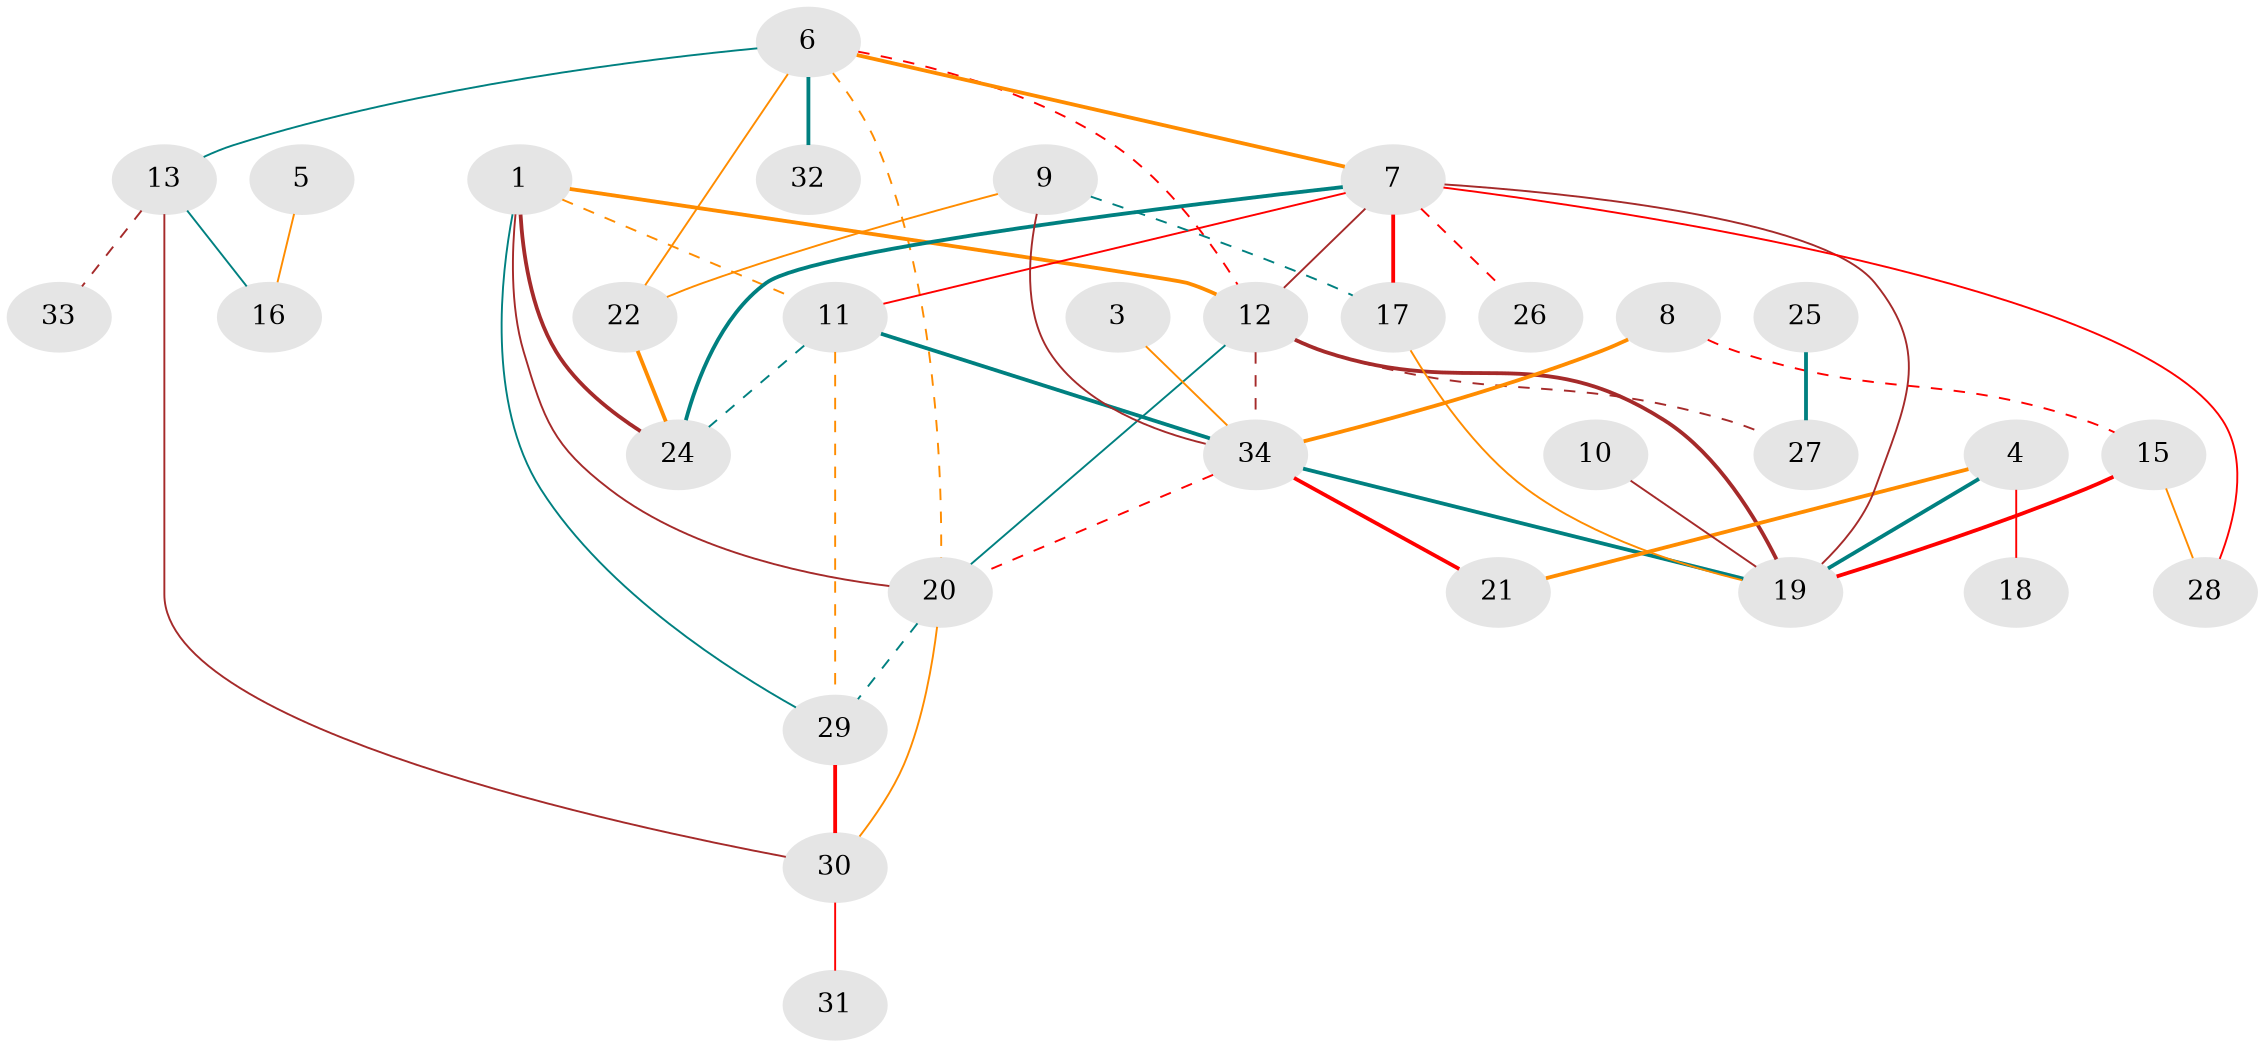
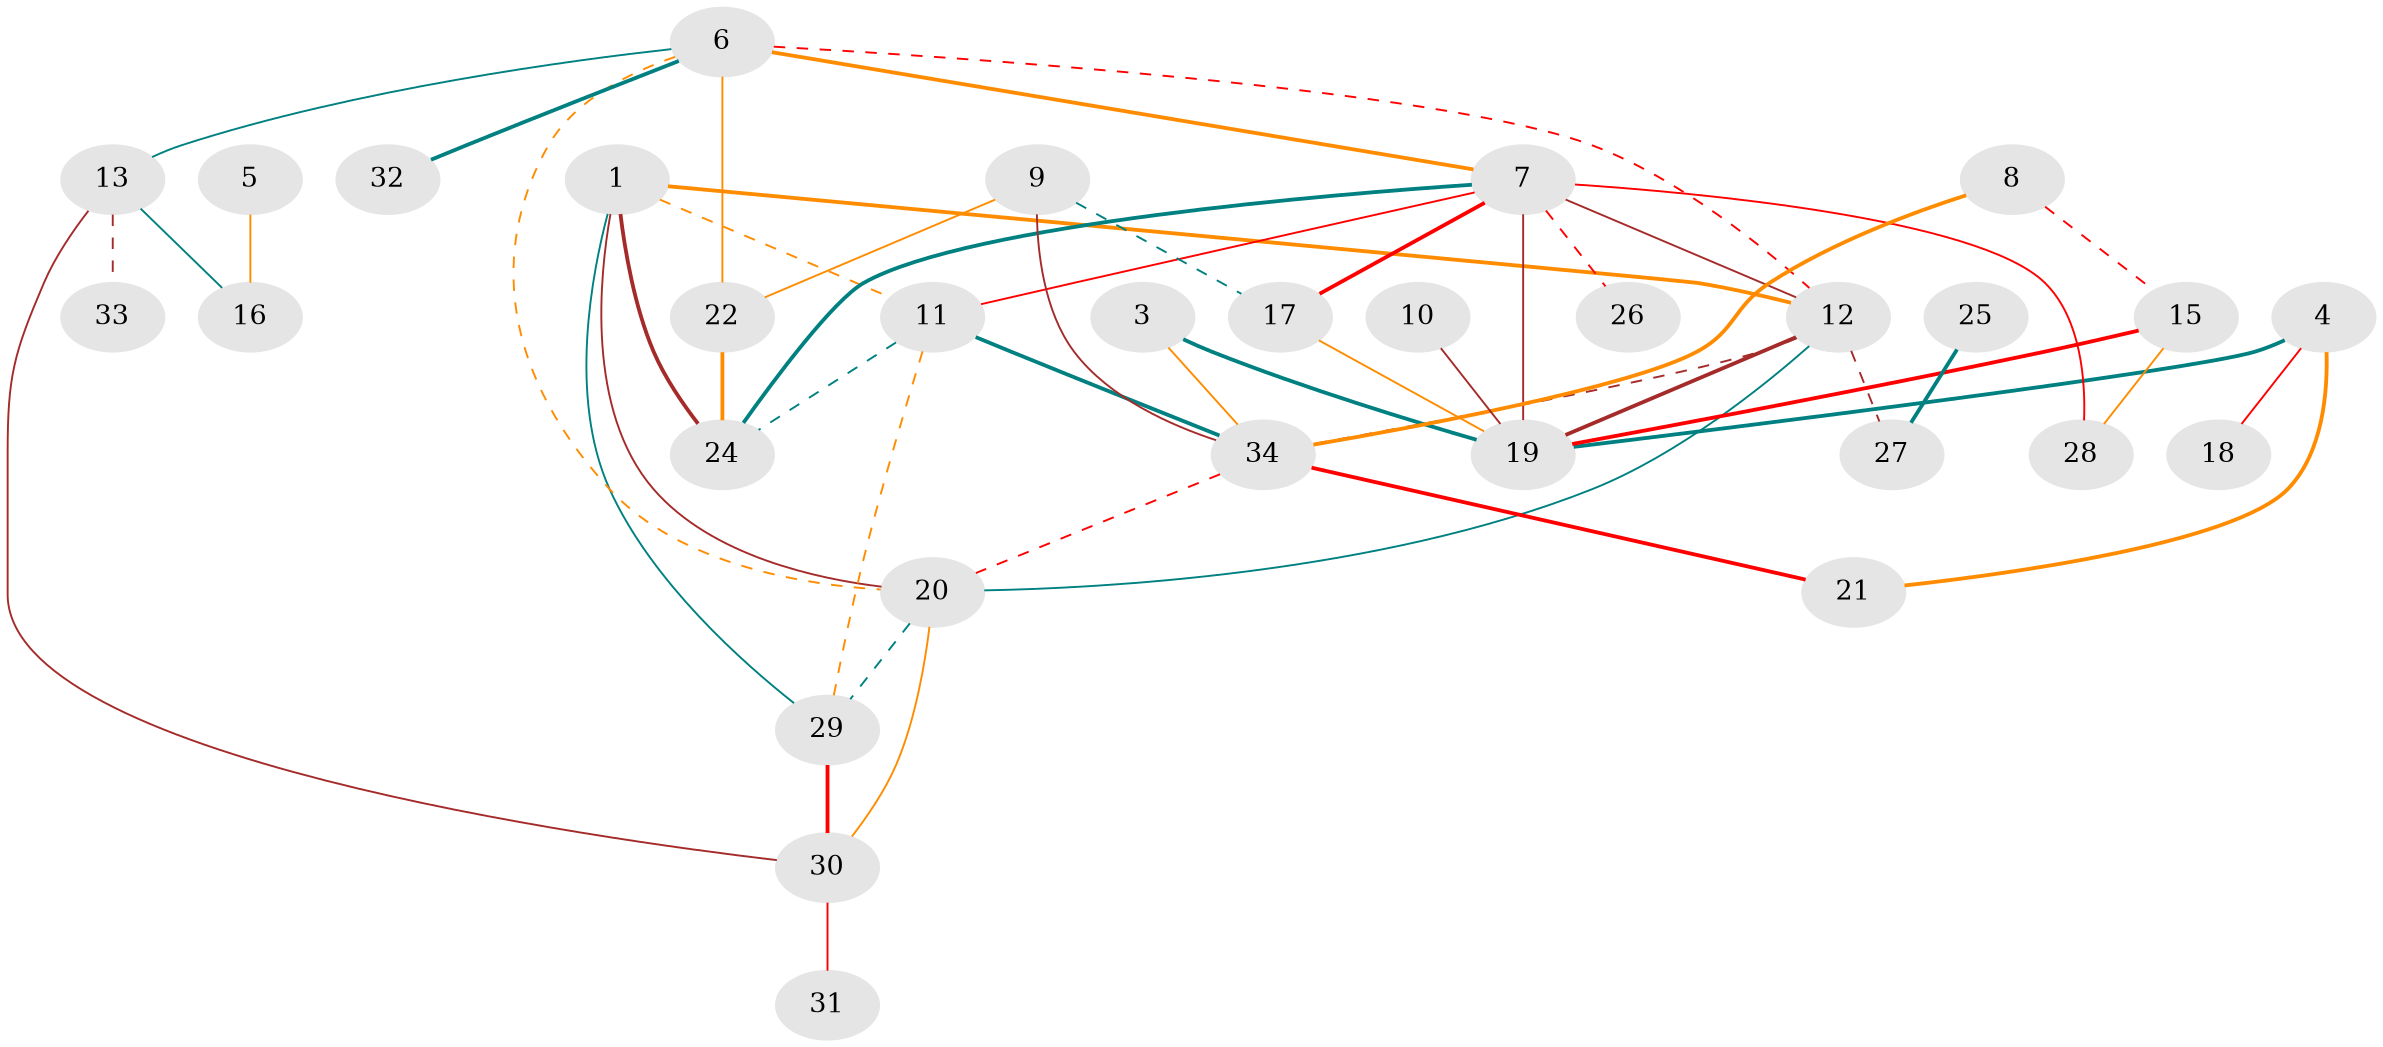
(1523, 524) -> (1328, 394)
